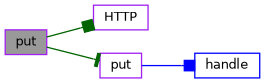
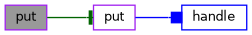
(121, 18) -> none
